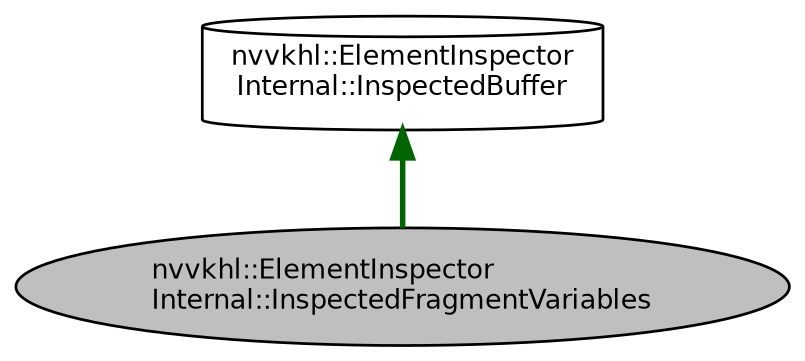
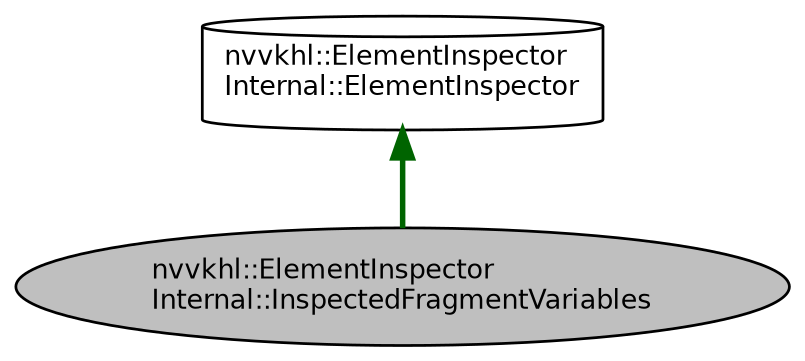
(403, 73) -> (403, 73)
